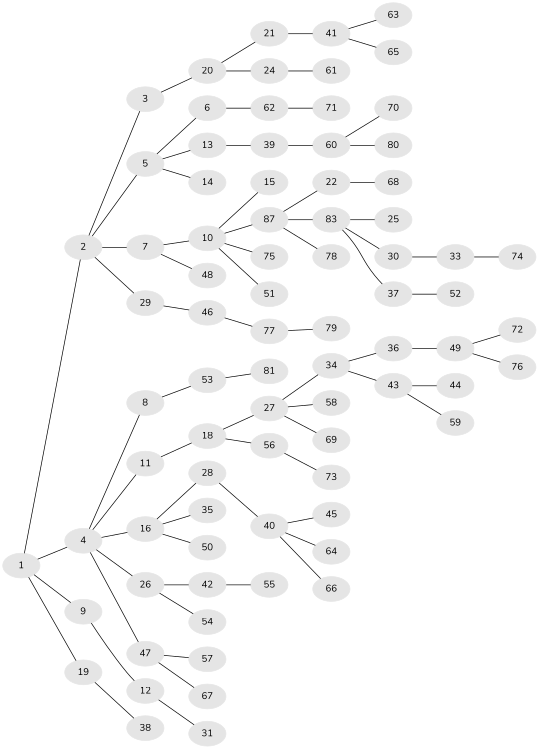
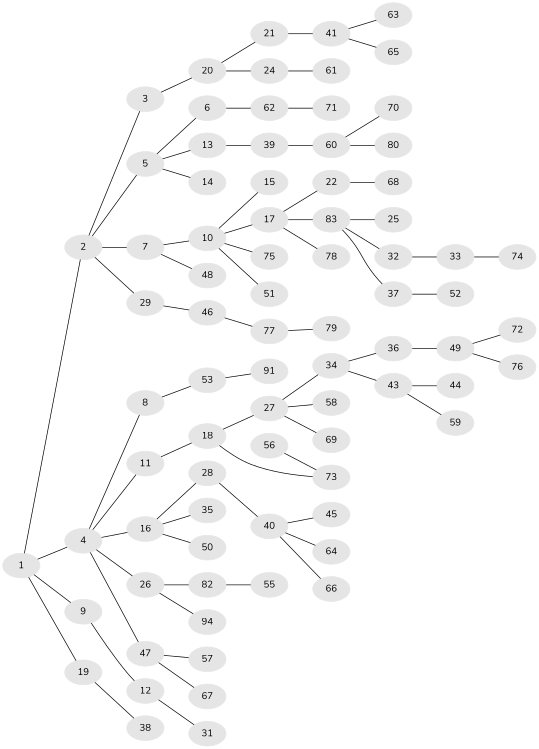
(269, 220) -> (269, 220)
(393, 257) -> (393, 257)
(269, 371) -> (269, 371)
(238, 441) -> (263, 468)
(207, 585) -> (207, 585)
(207, 622) -> (207, 622)
